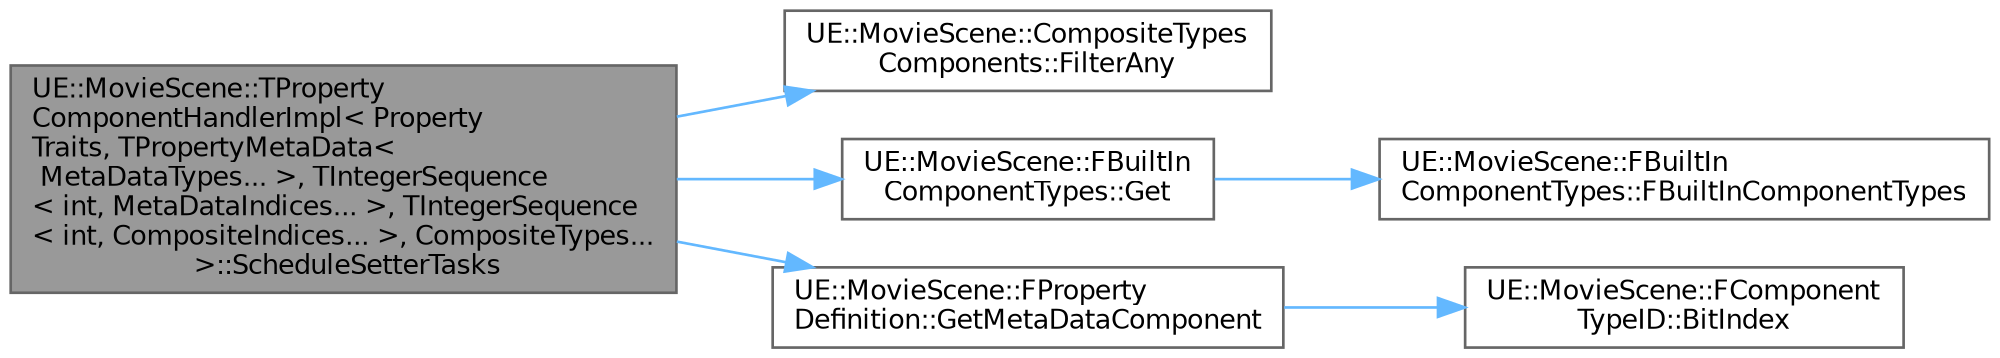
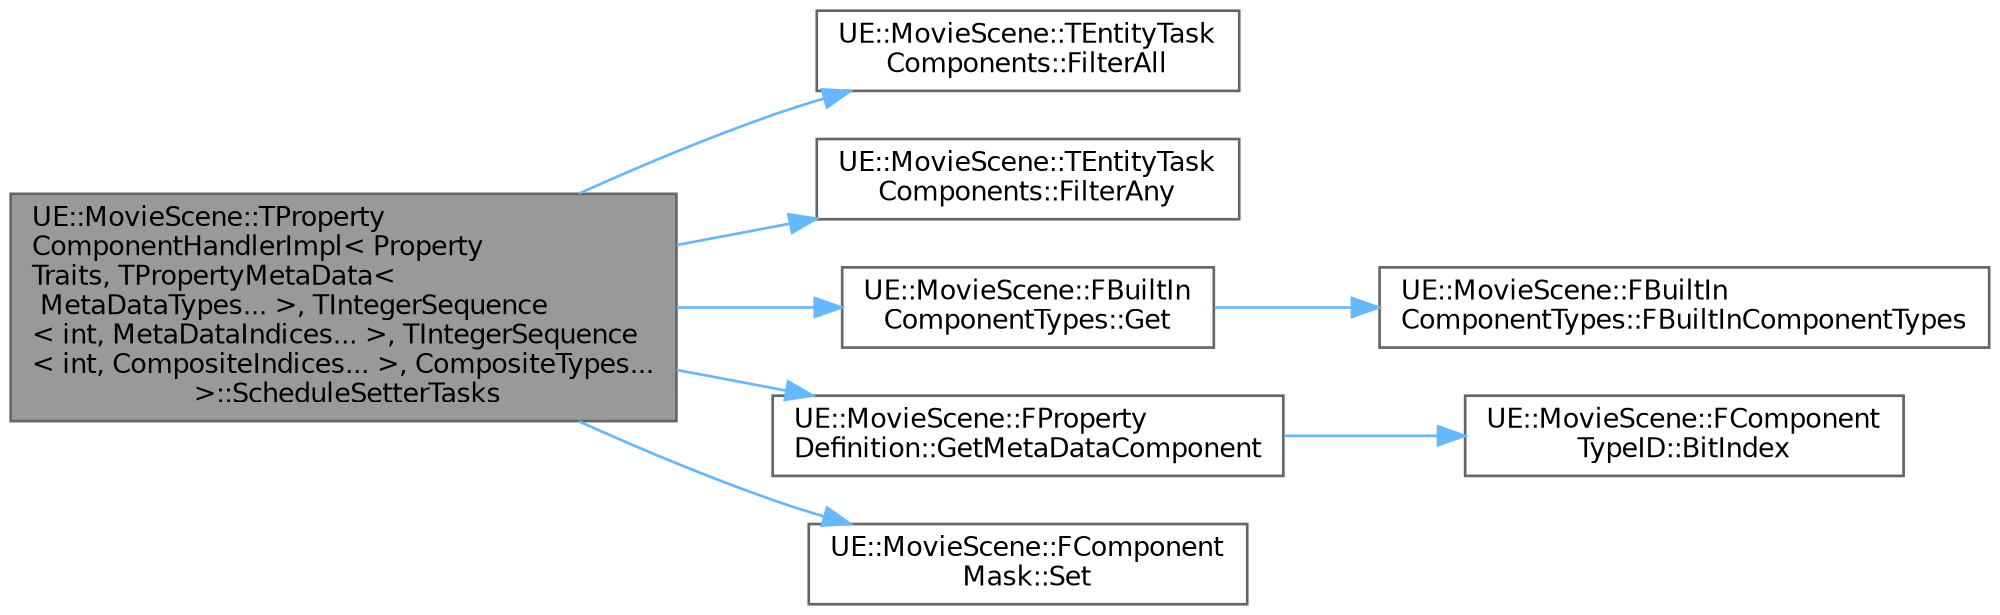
none -> (1028, 51)
(1028, 51) -> (1028, 179)
none -> (1028, 564)
